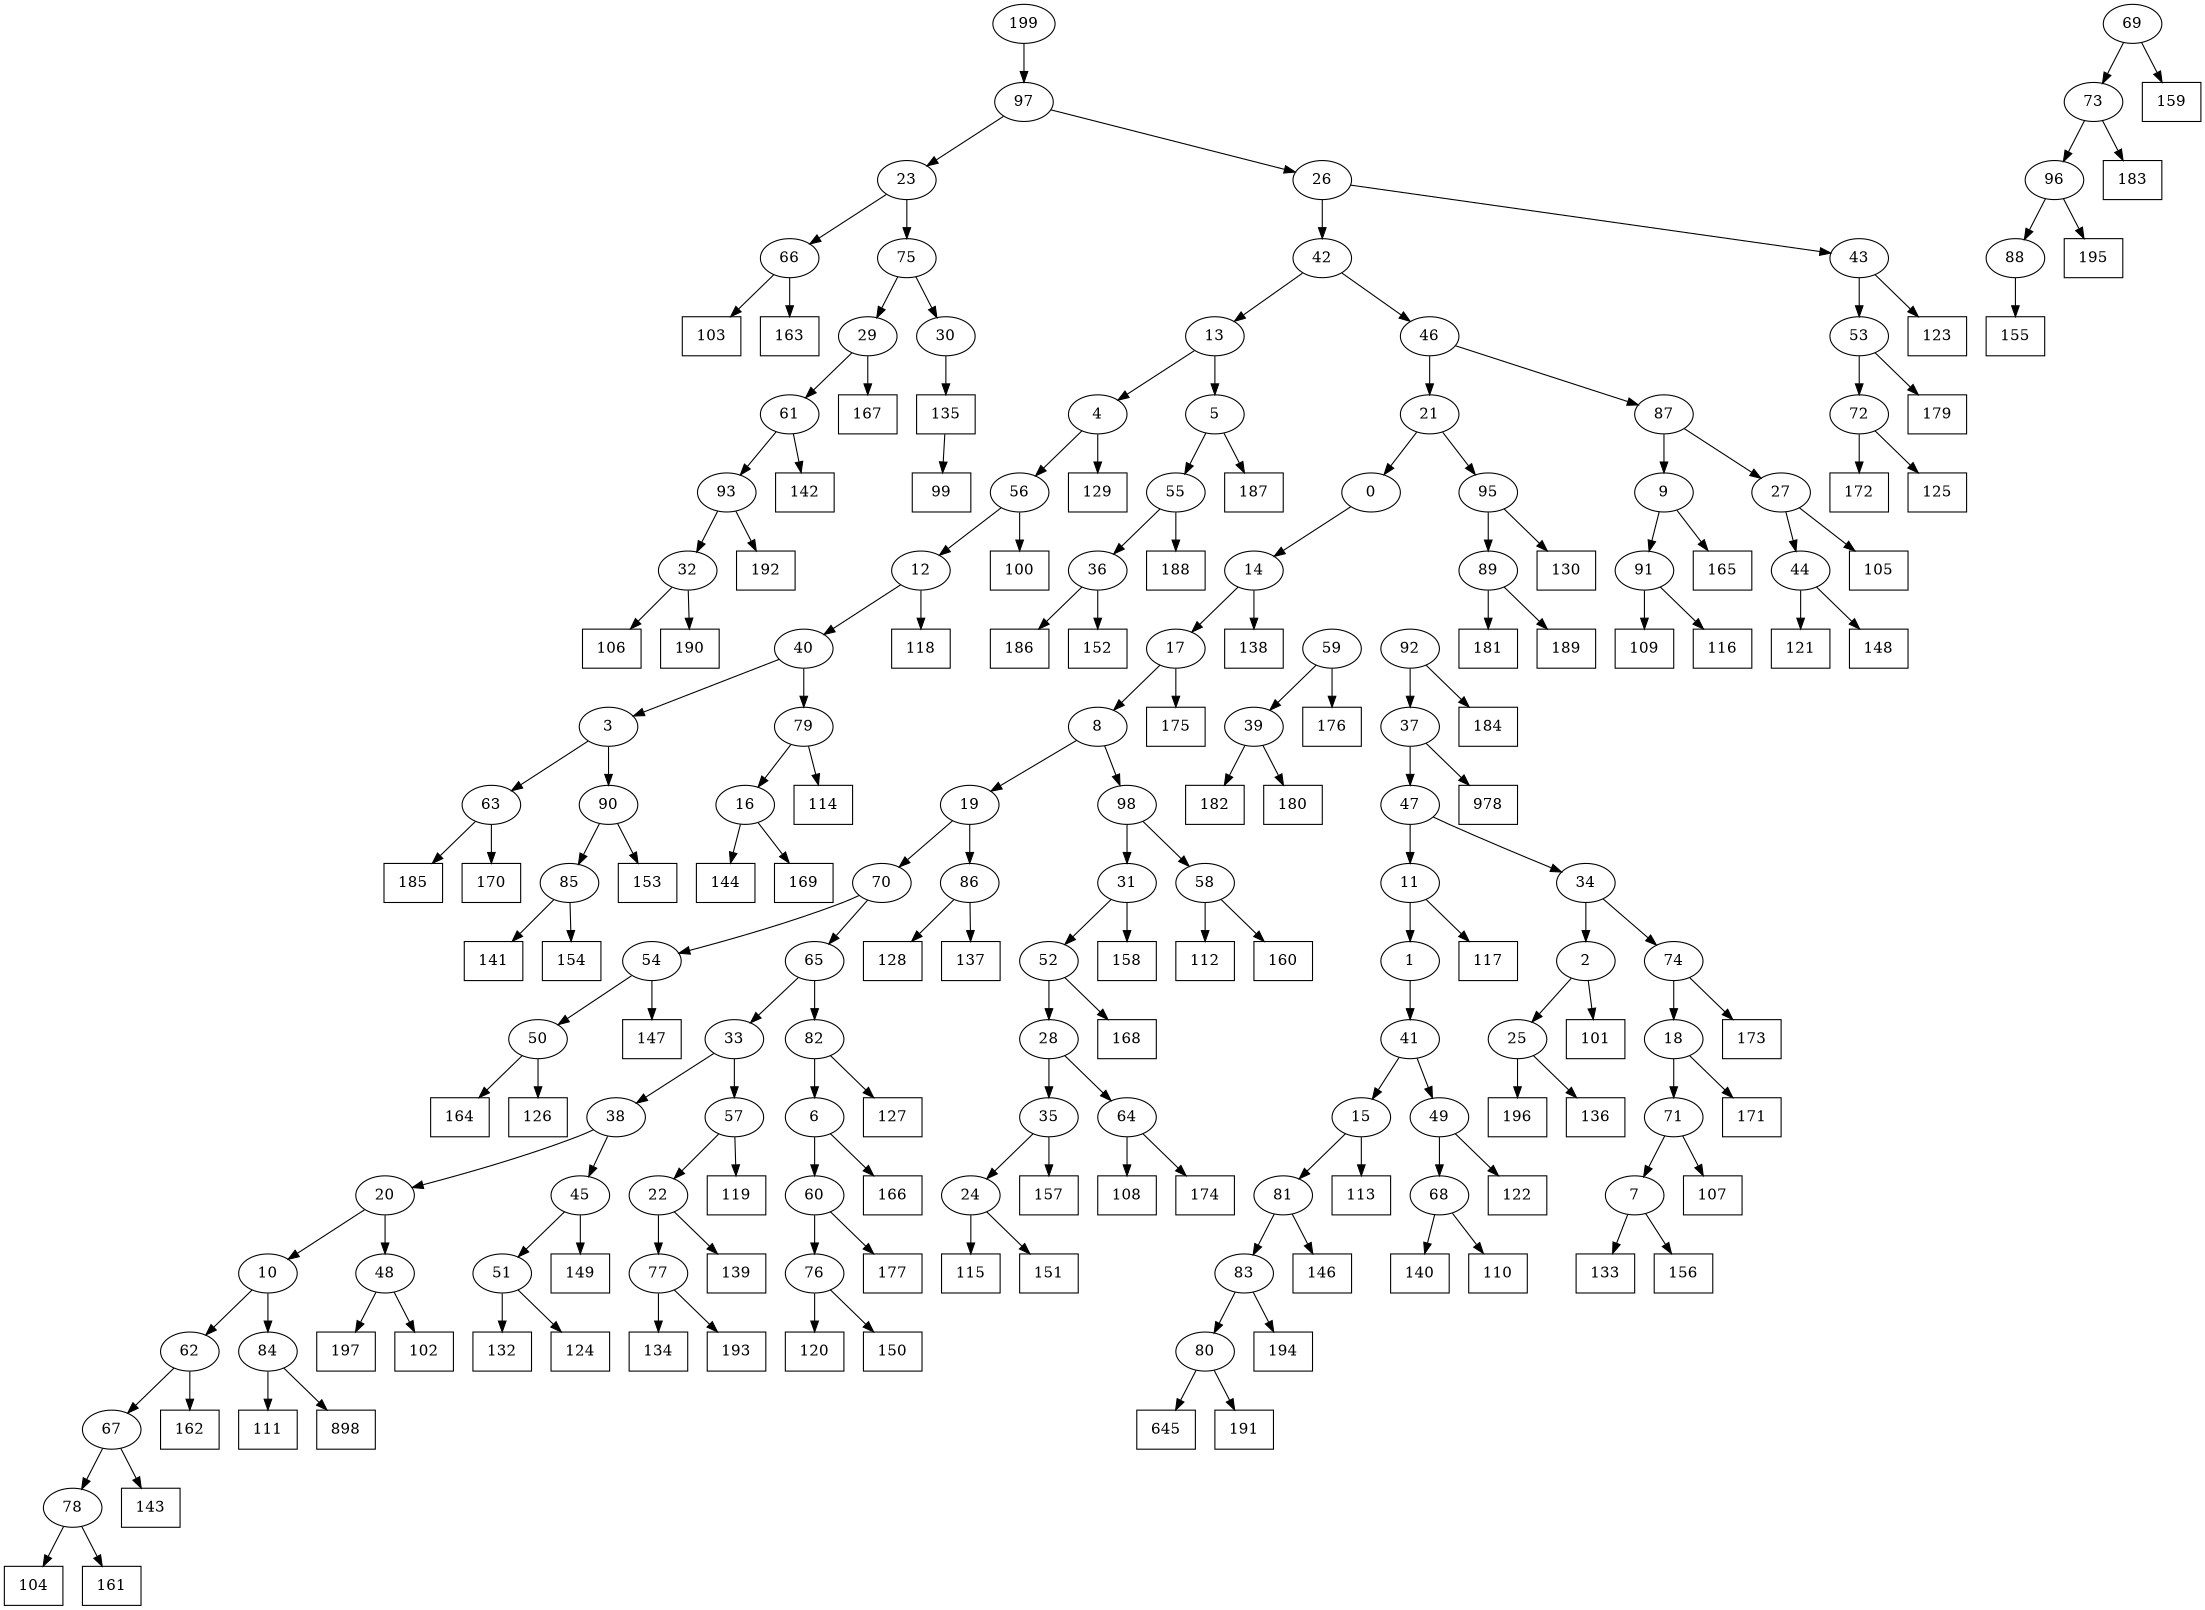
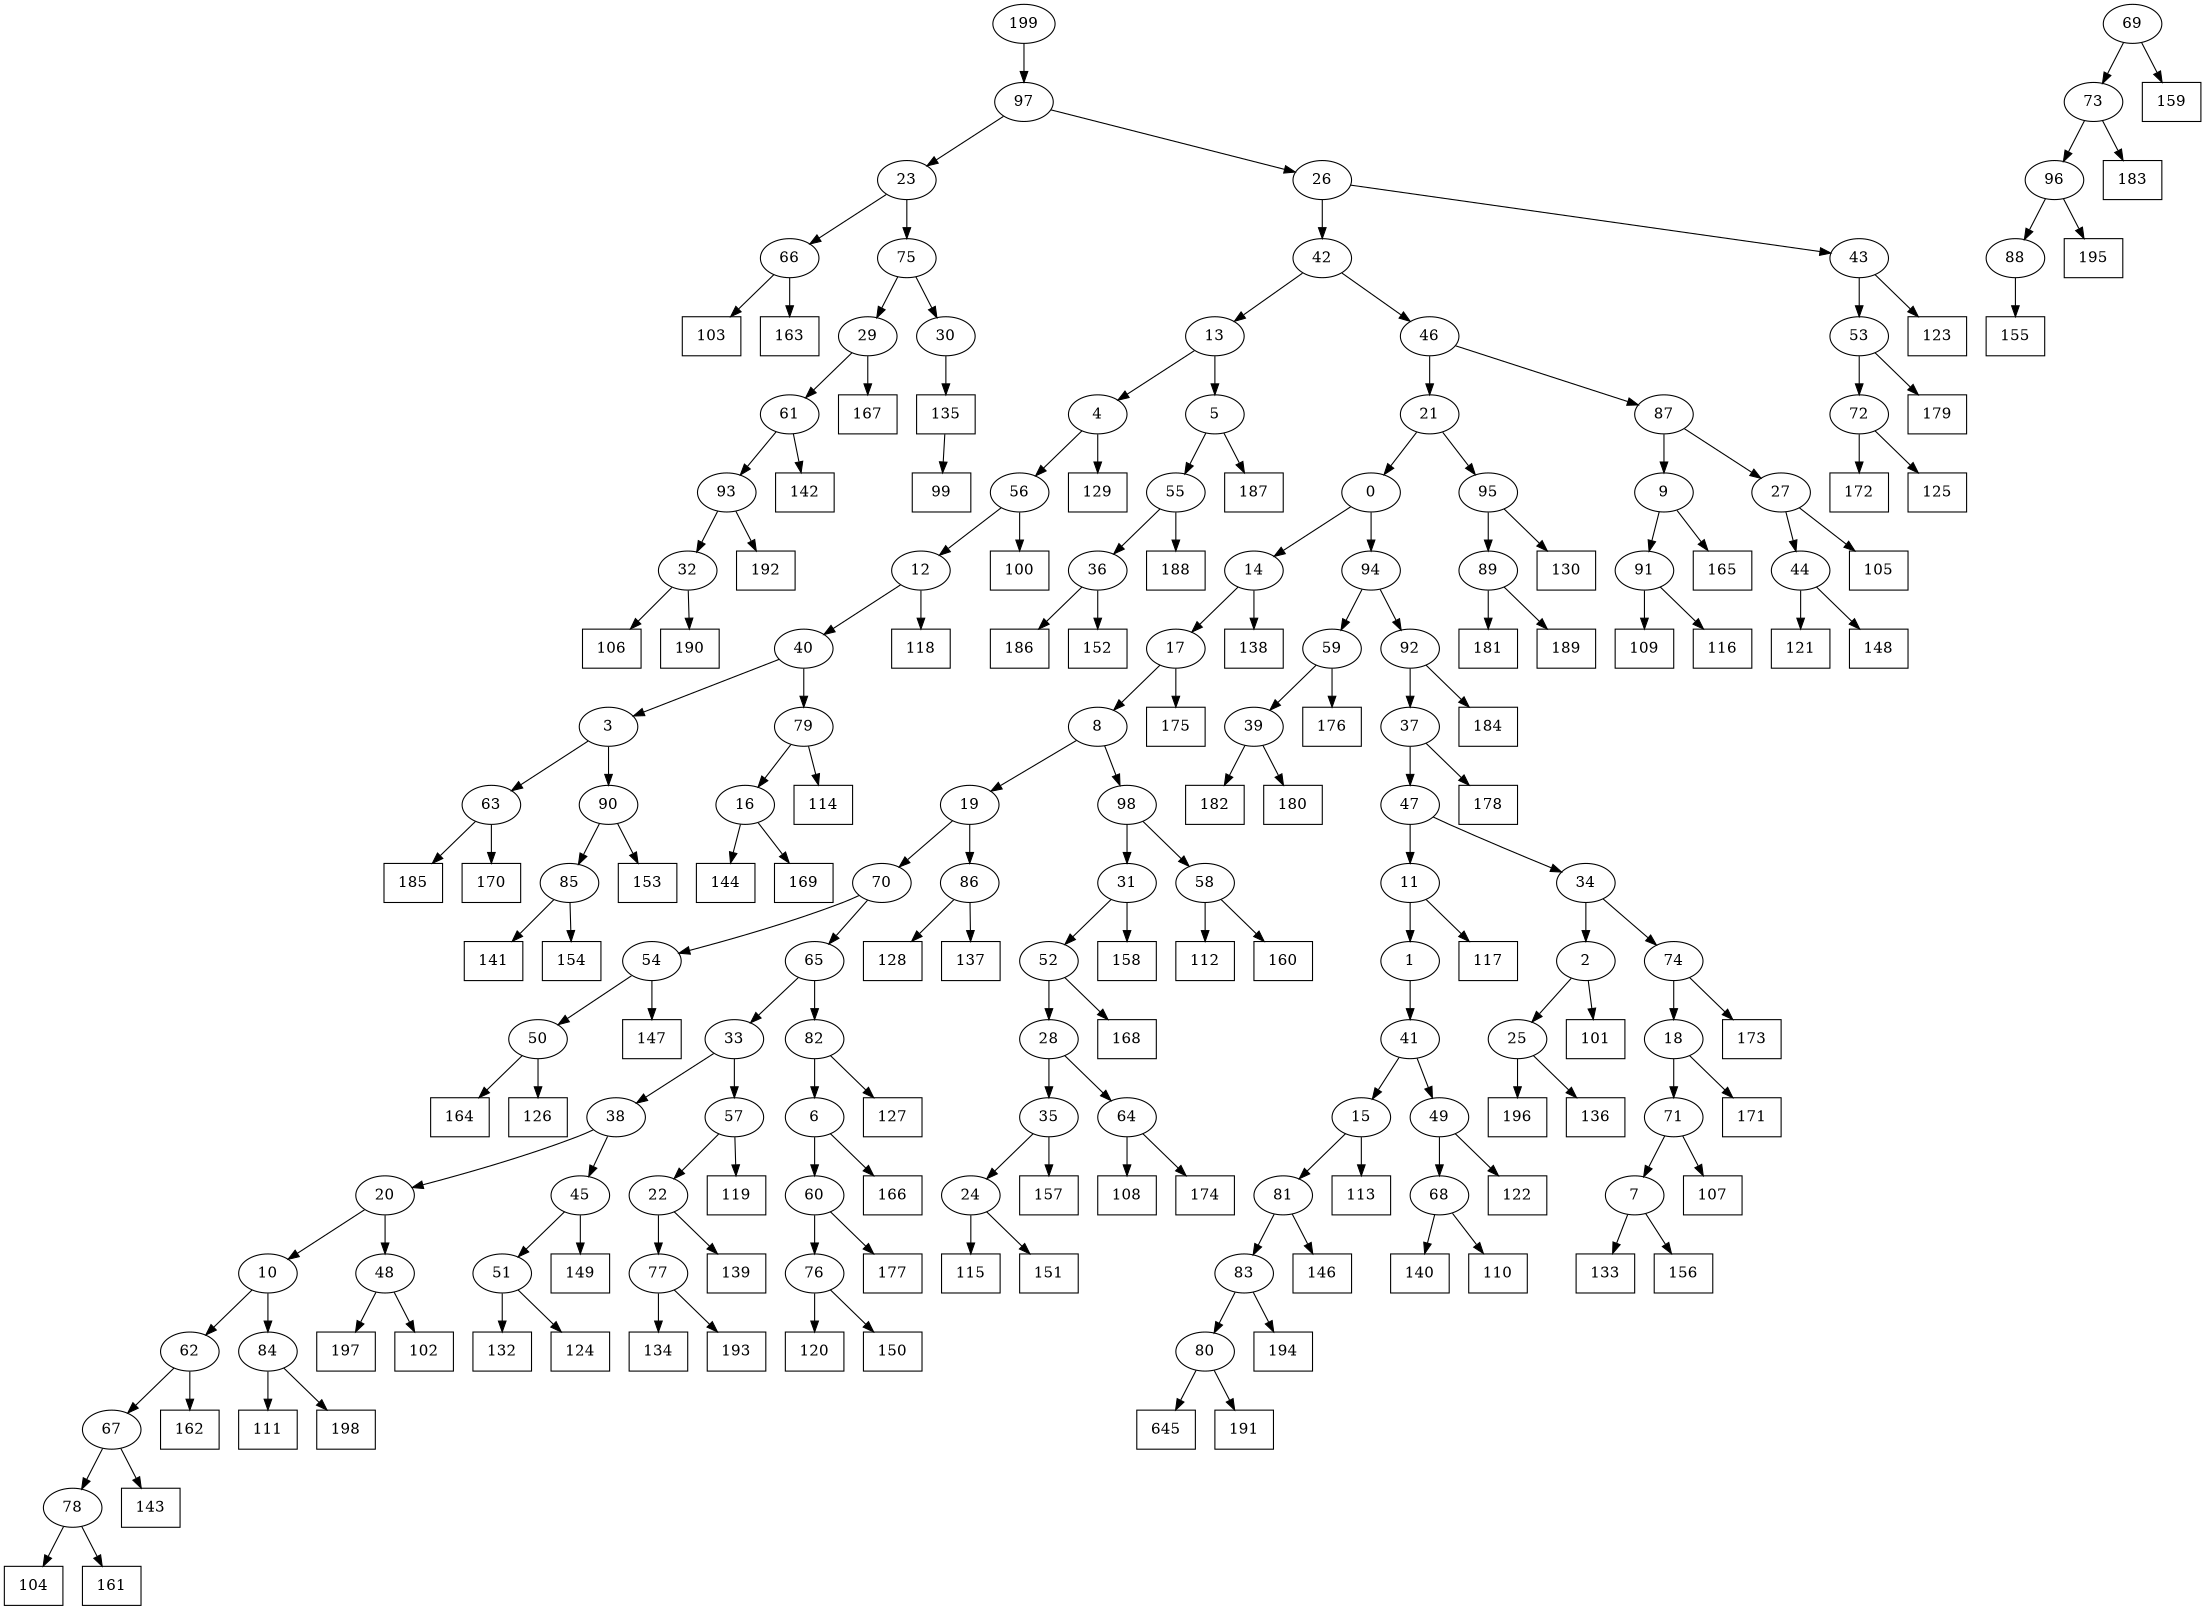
none -> (1371, 571)
(1488, 805) -> (1488, 805)
(346, 1430) -> (346, 1430)
